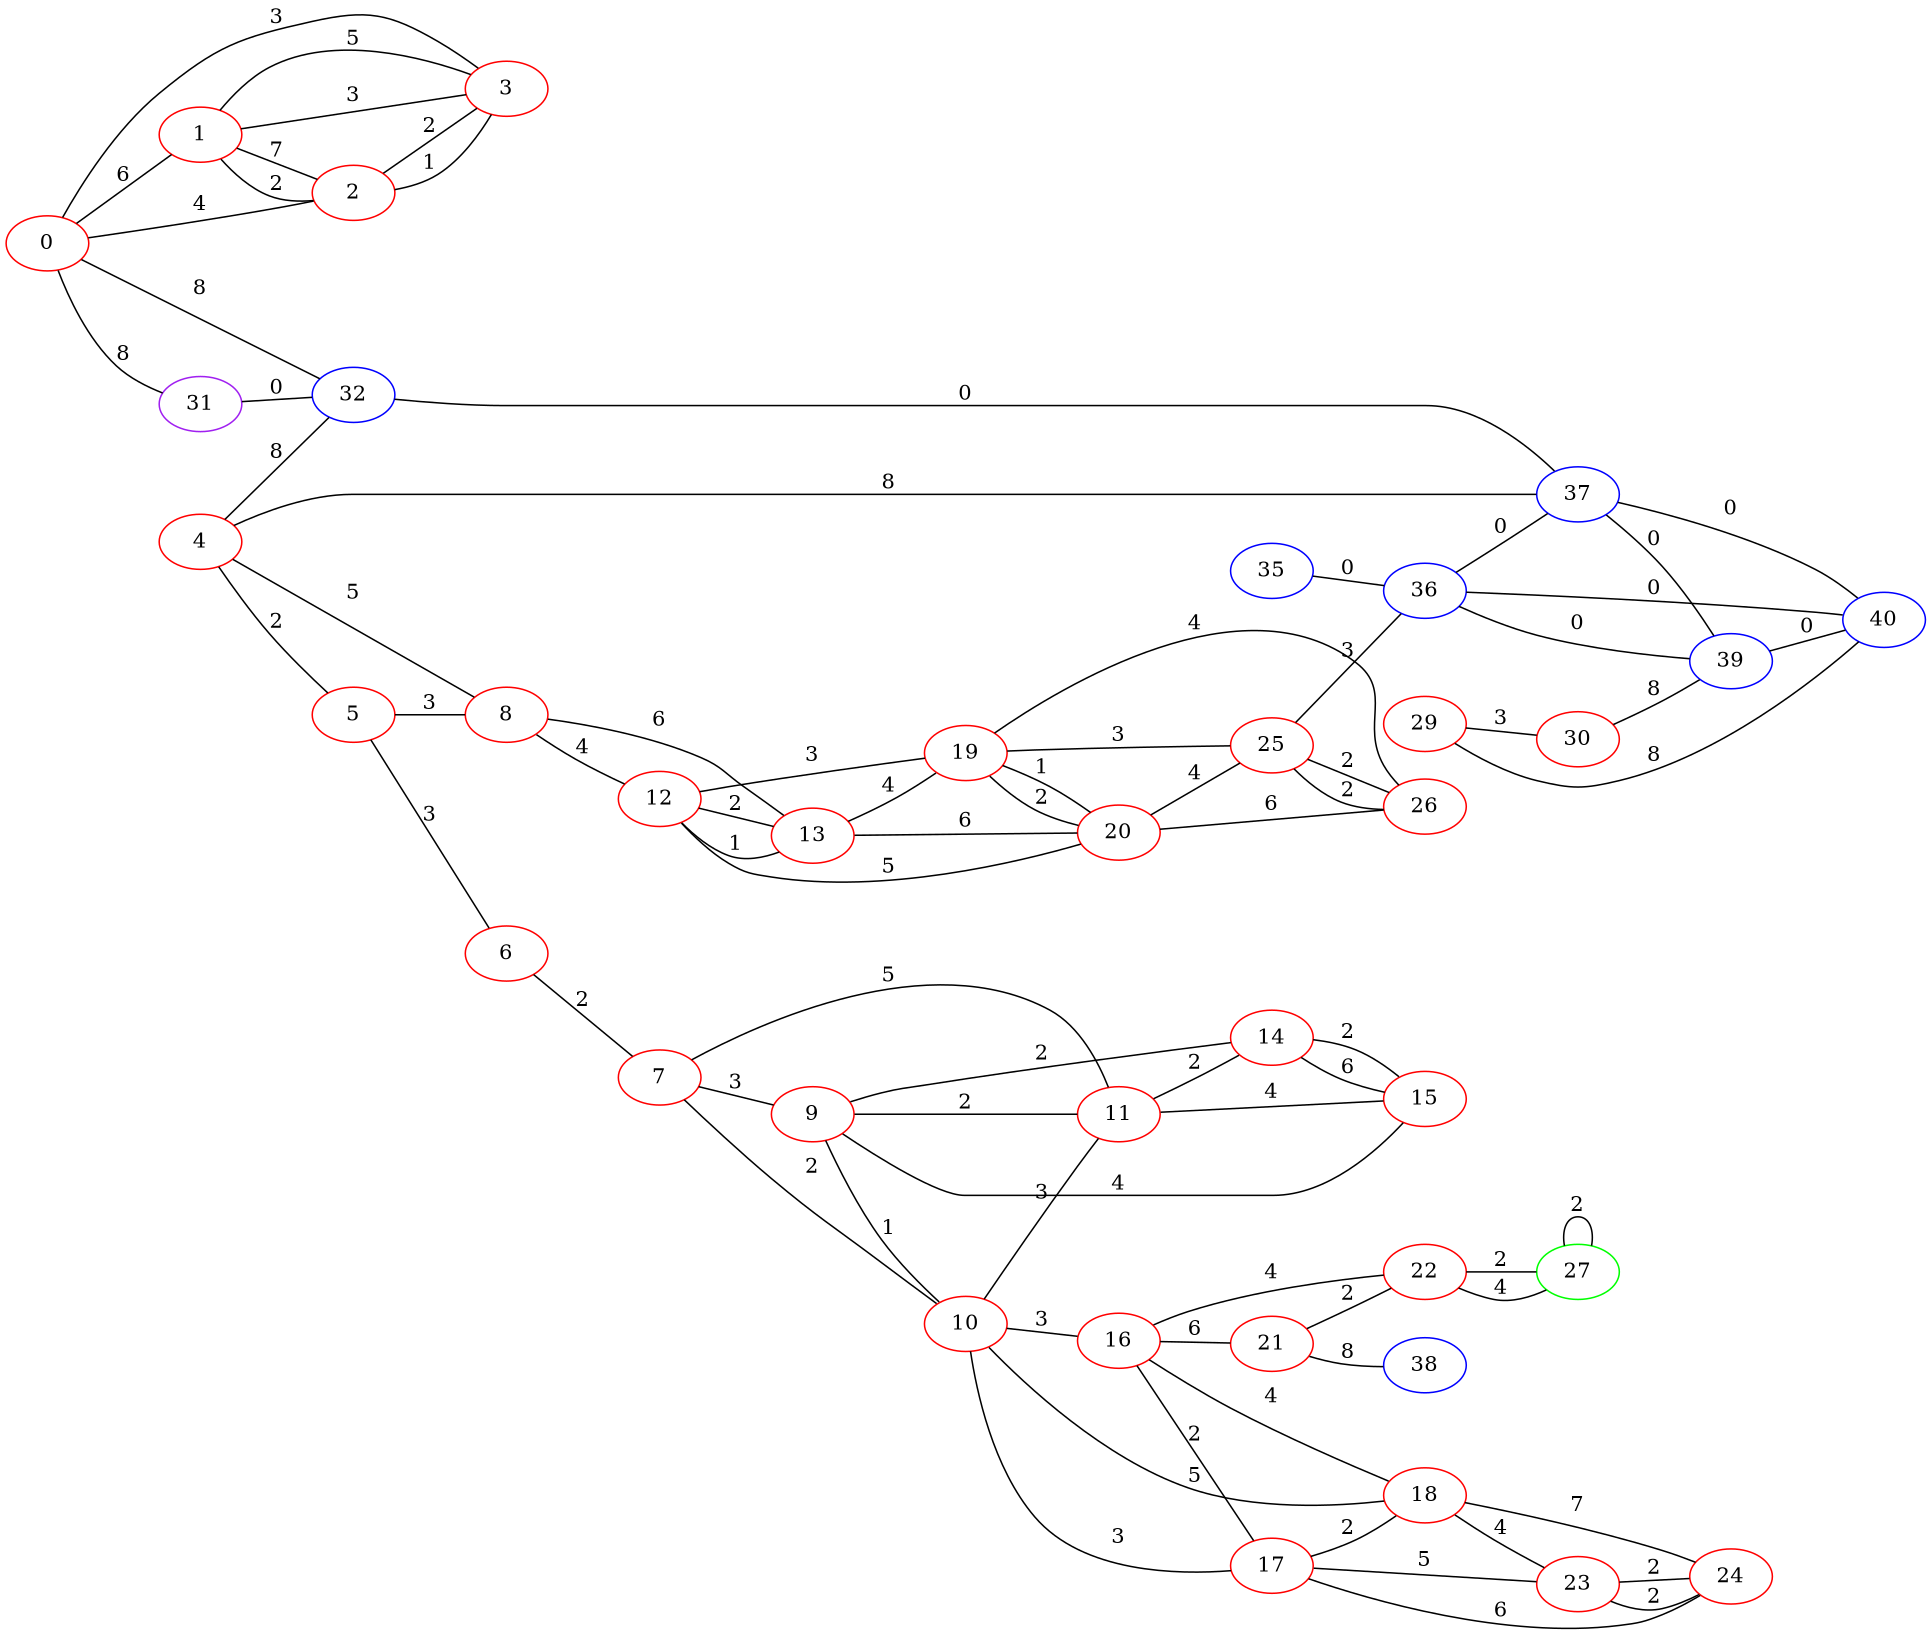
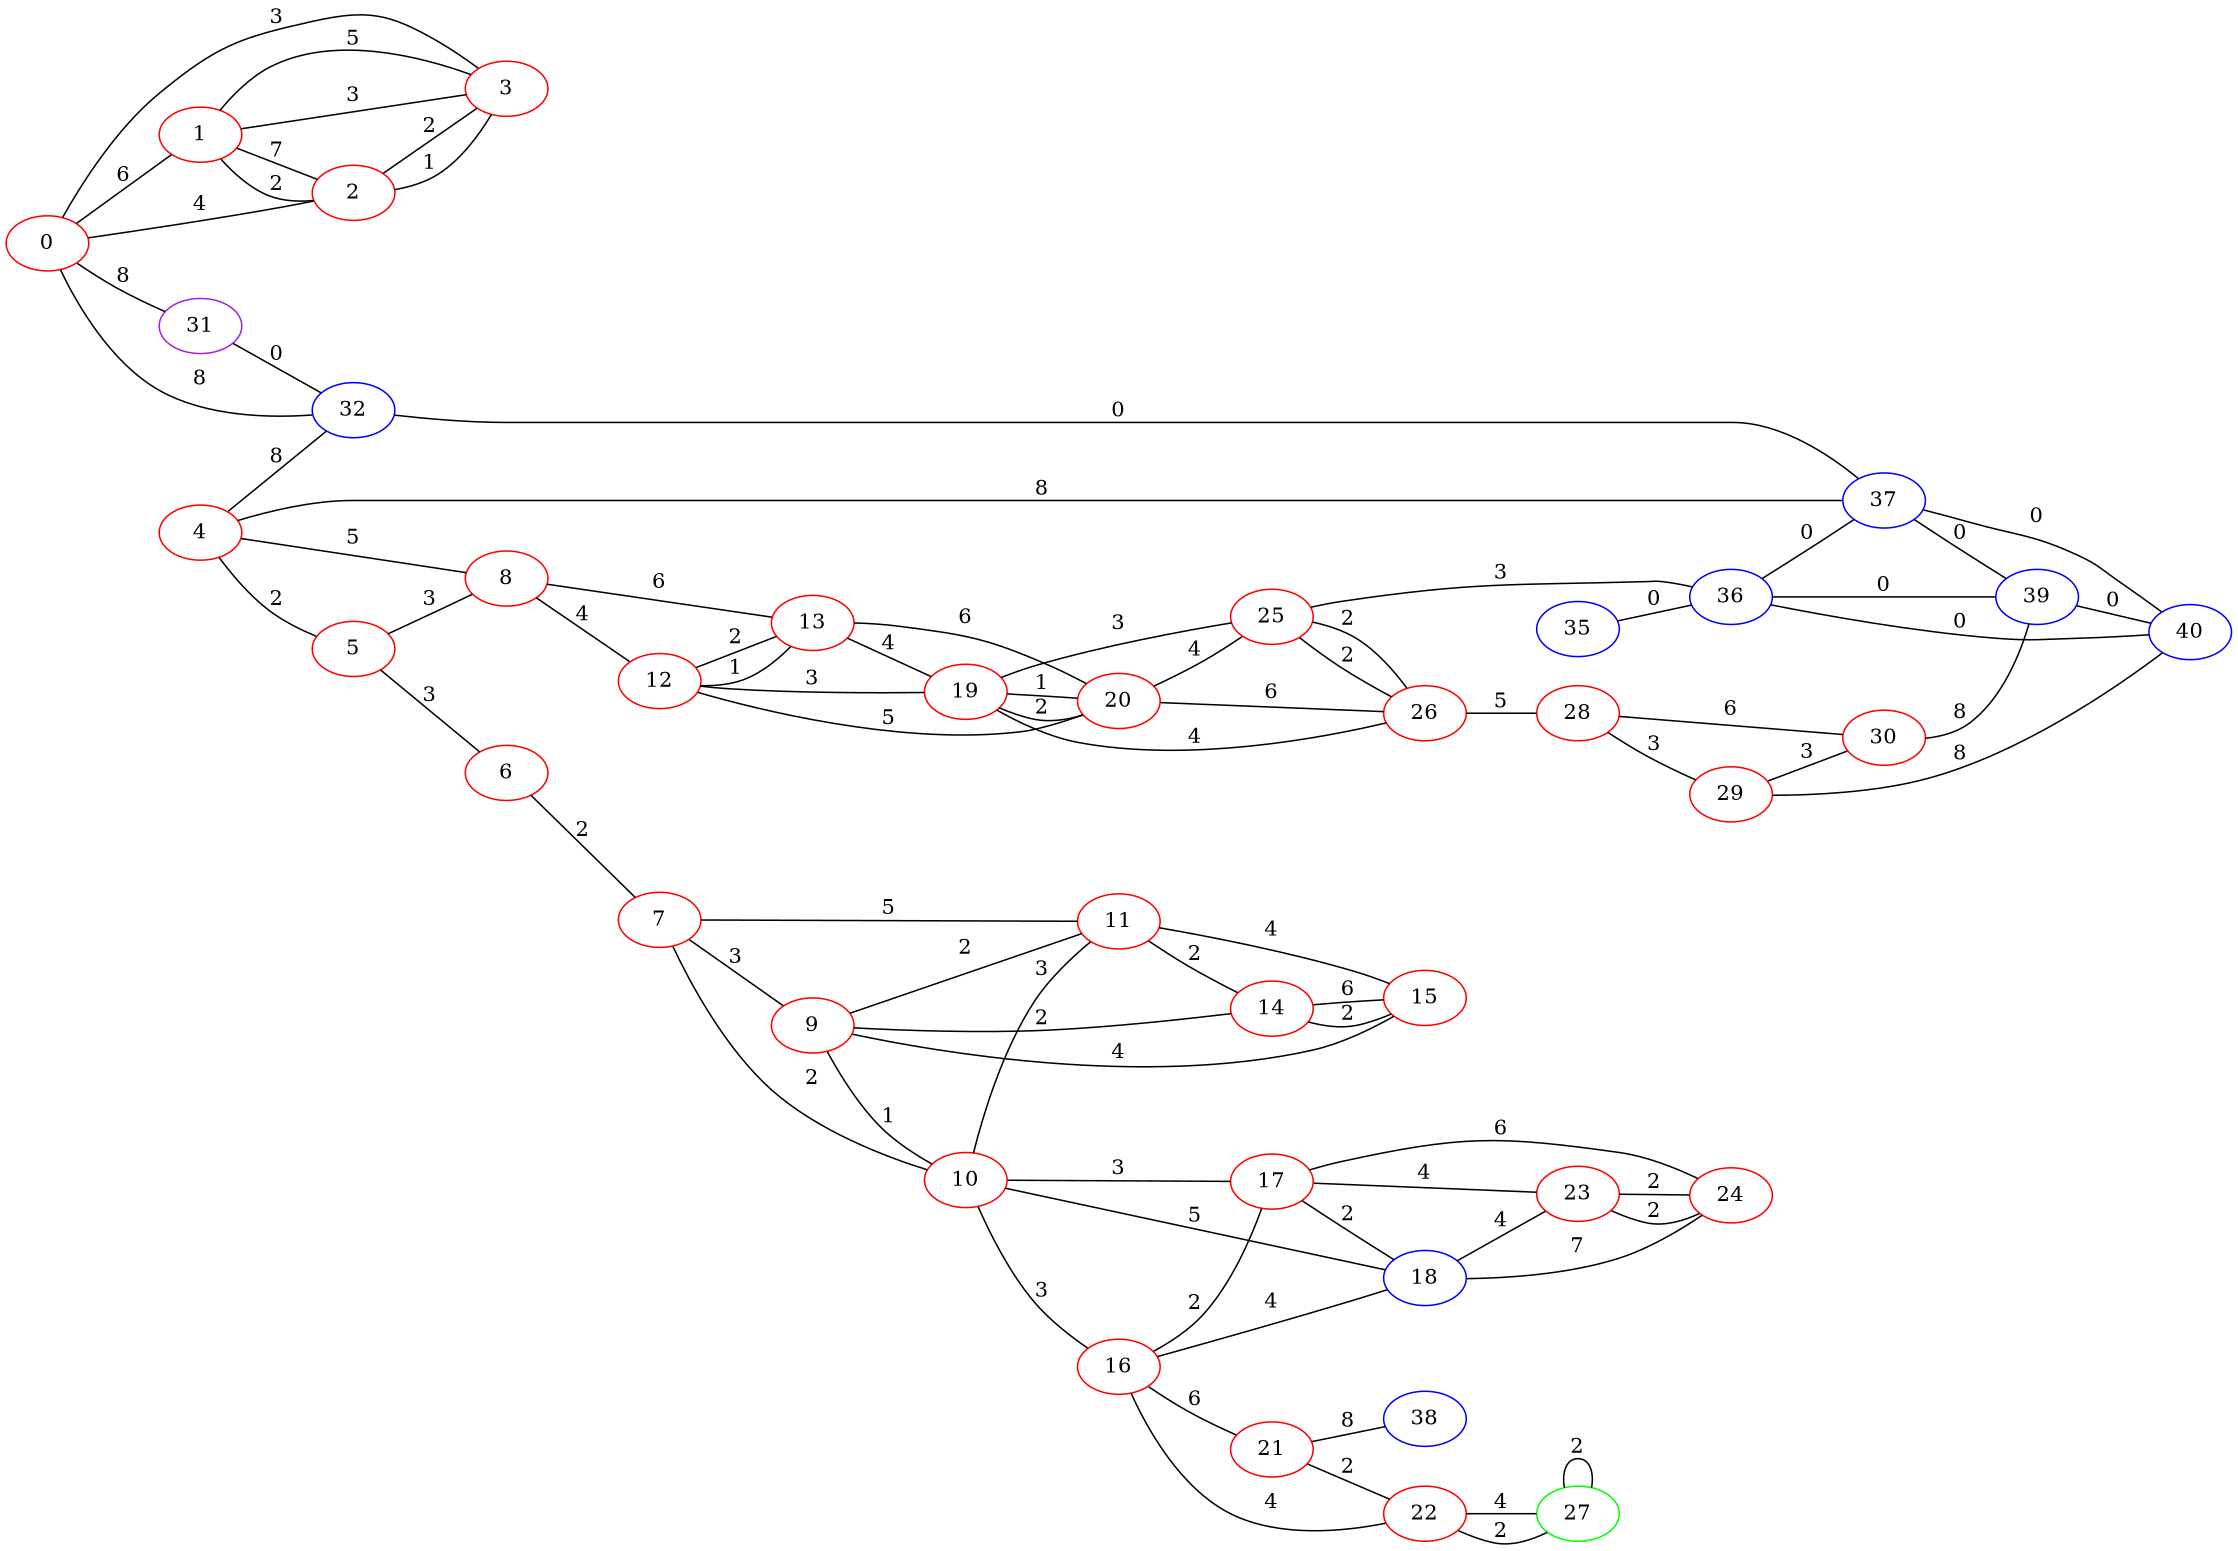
none -> (1578, 713)
(1425, 1495) -> (1425, 1278)
(1425, 1560) -> (1425, 1173)
